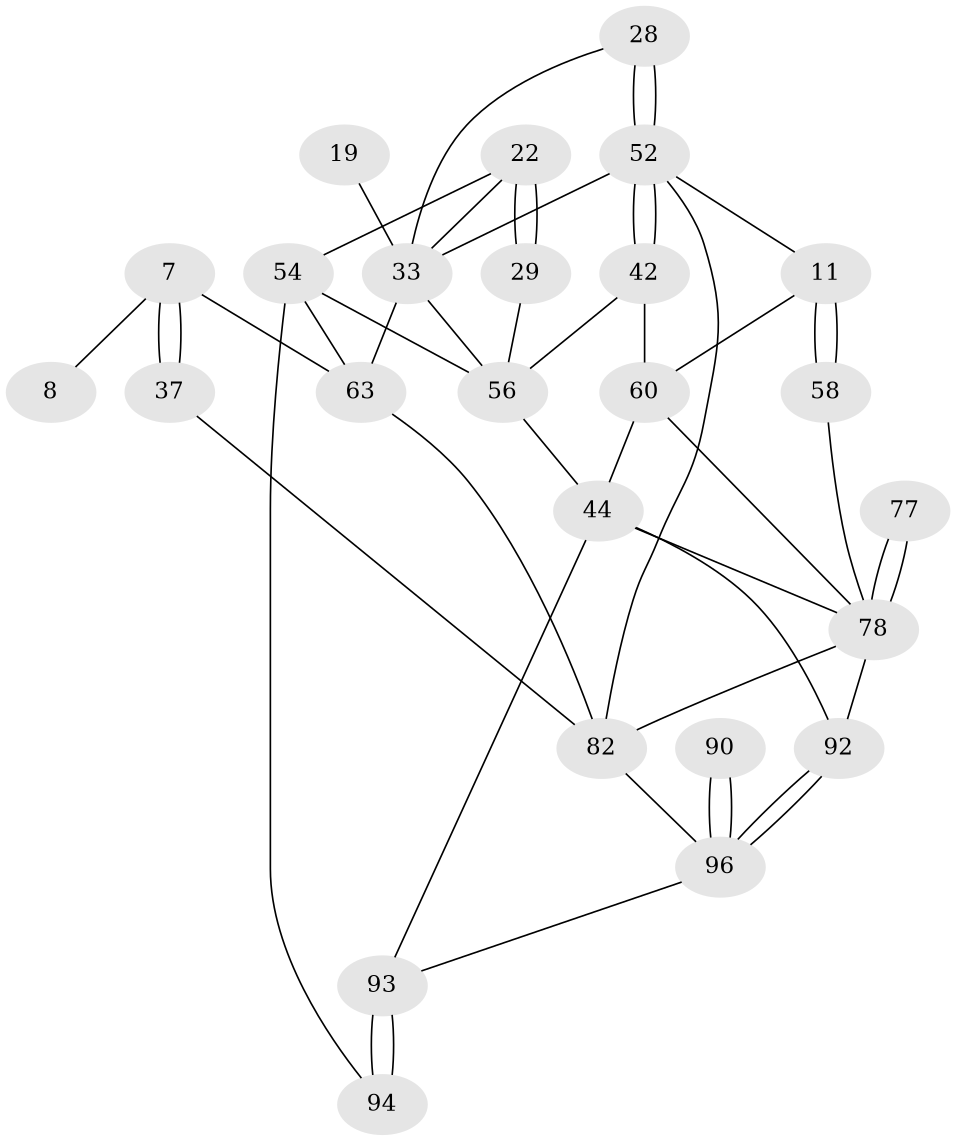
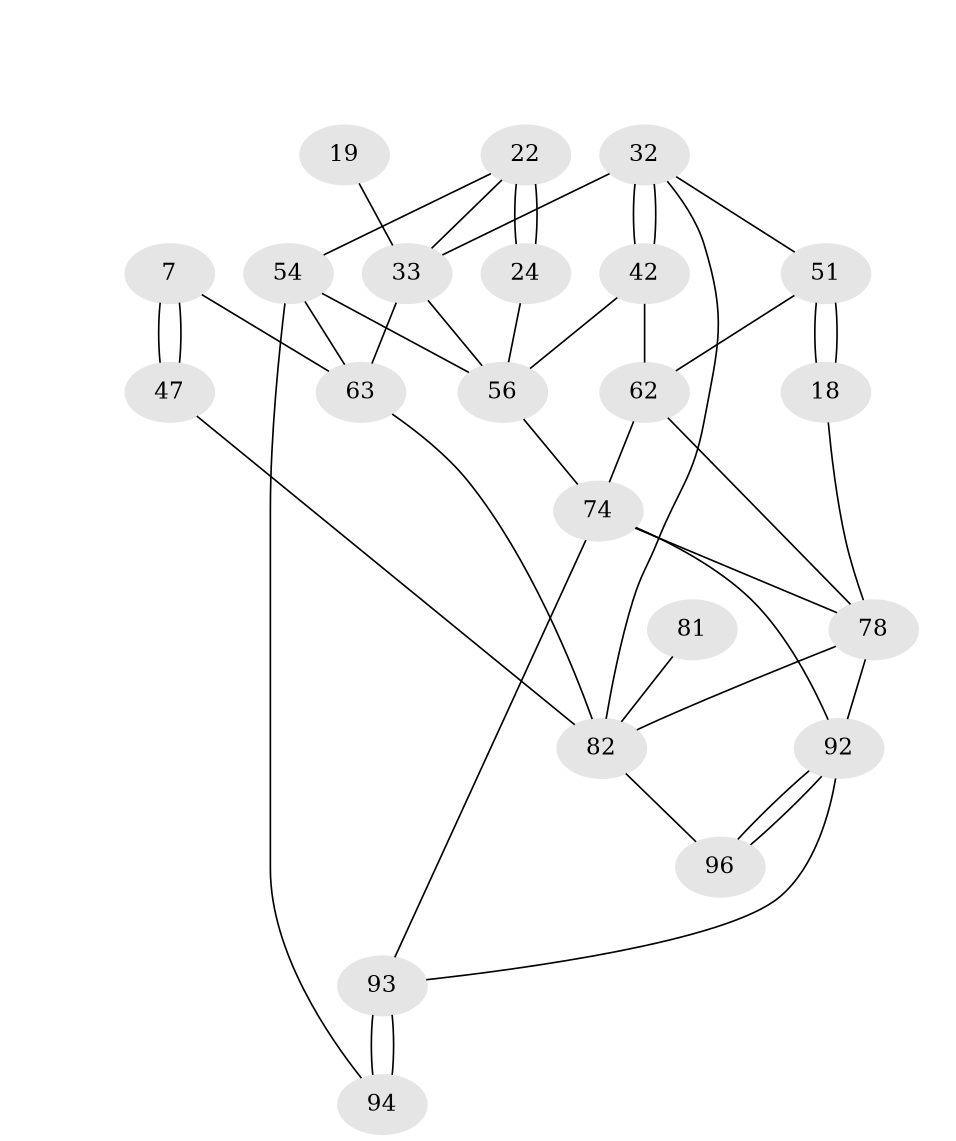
(645, 36) -> none
(645, 155) -> (645, 155)
(526, 274) -> (526, 274)
(826, 274) -> (826, 274)
(51, 392) -> none
(170, 392) -> (170, 392)
(645, 392) -> (645, 392)
(826, 392) -> (826, 392)
(598, 511) -> (598, 511)
(905, 511) -> none
none -> (692, 630)
(720, 748) -> none
(551, 927) -> (672, 939)
